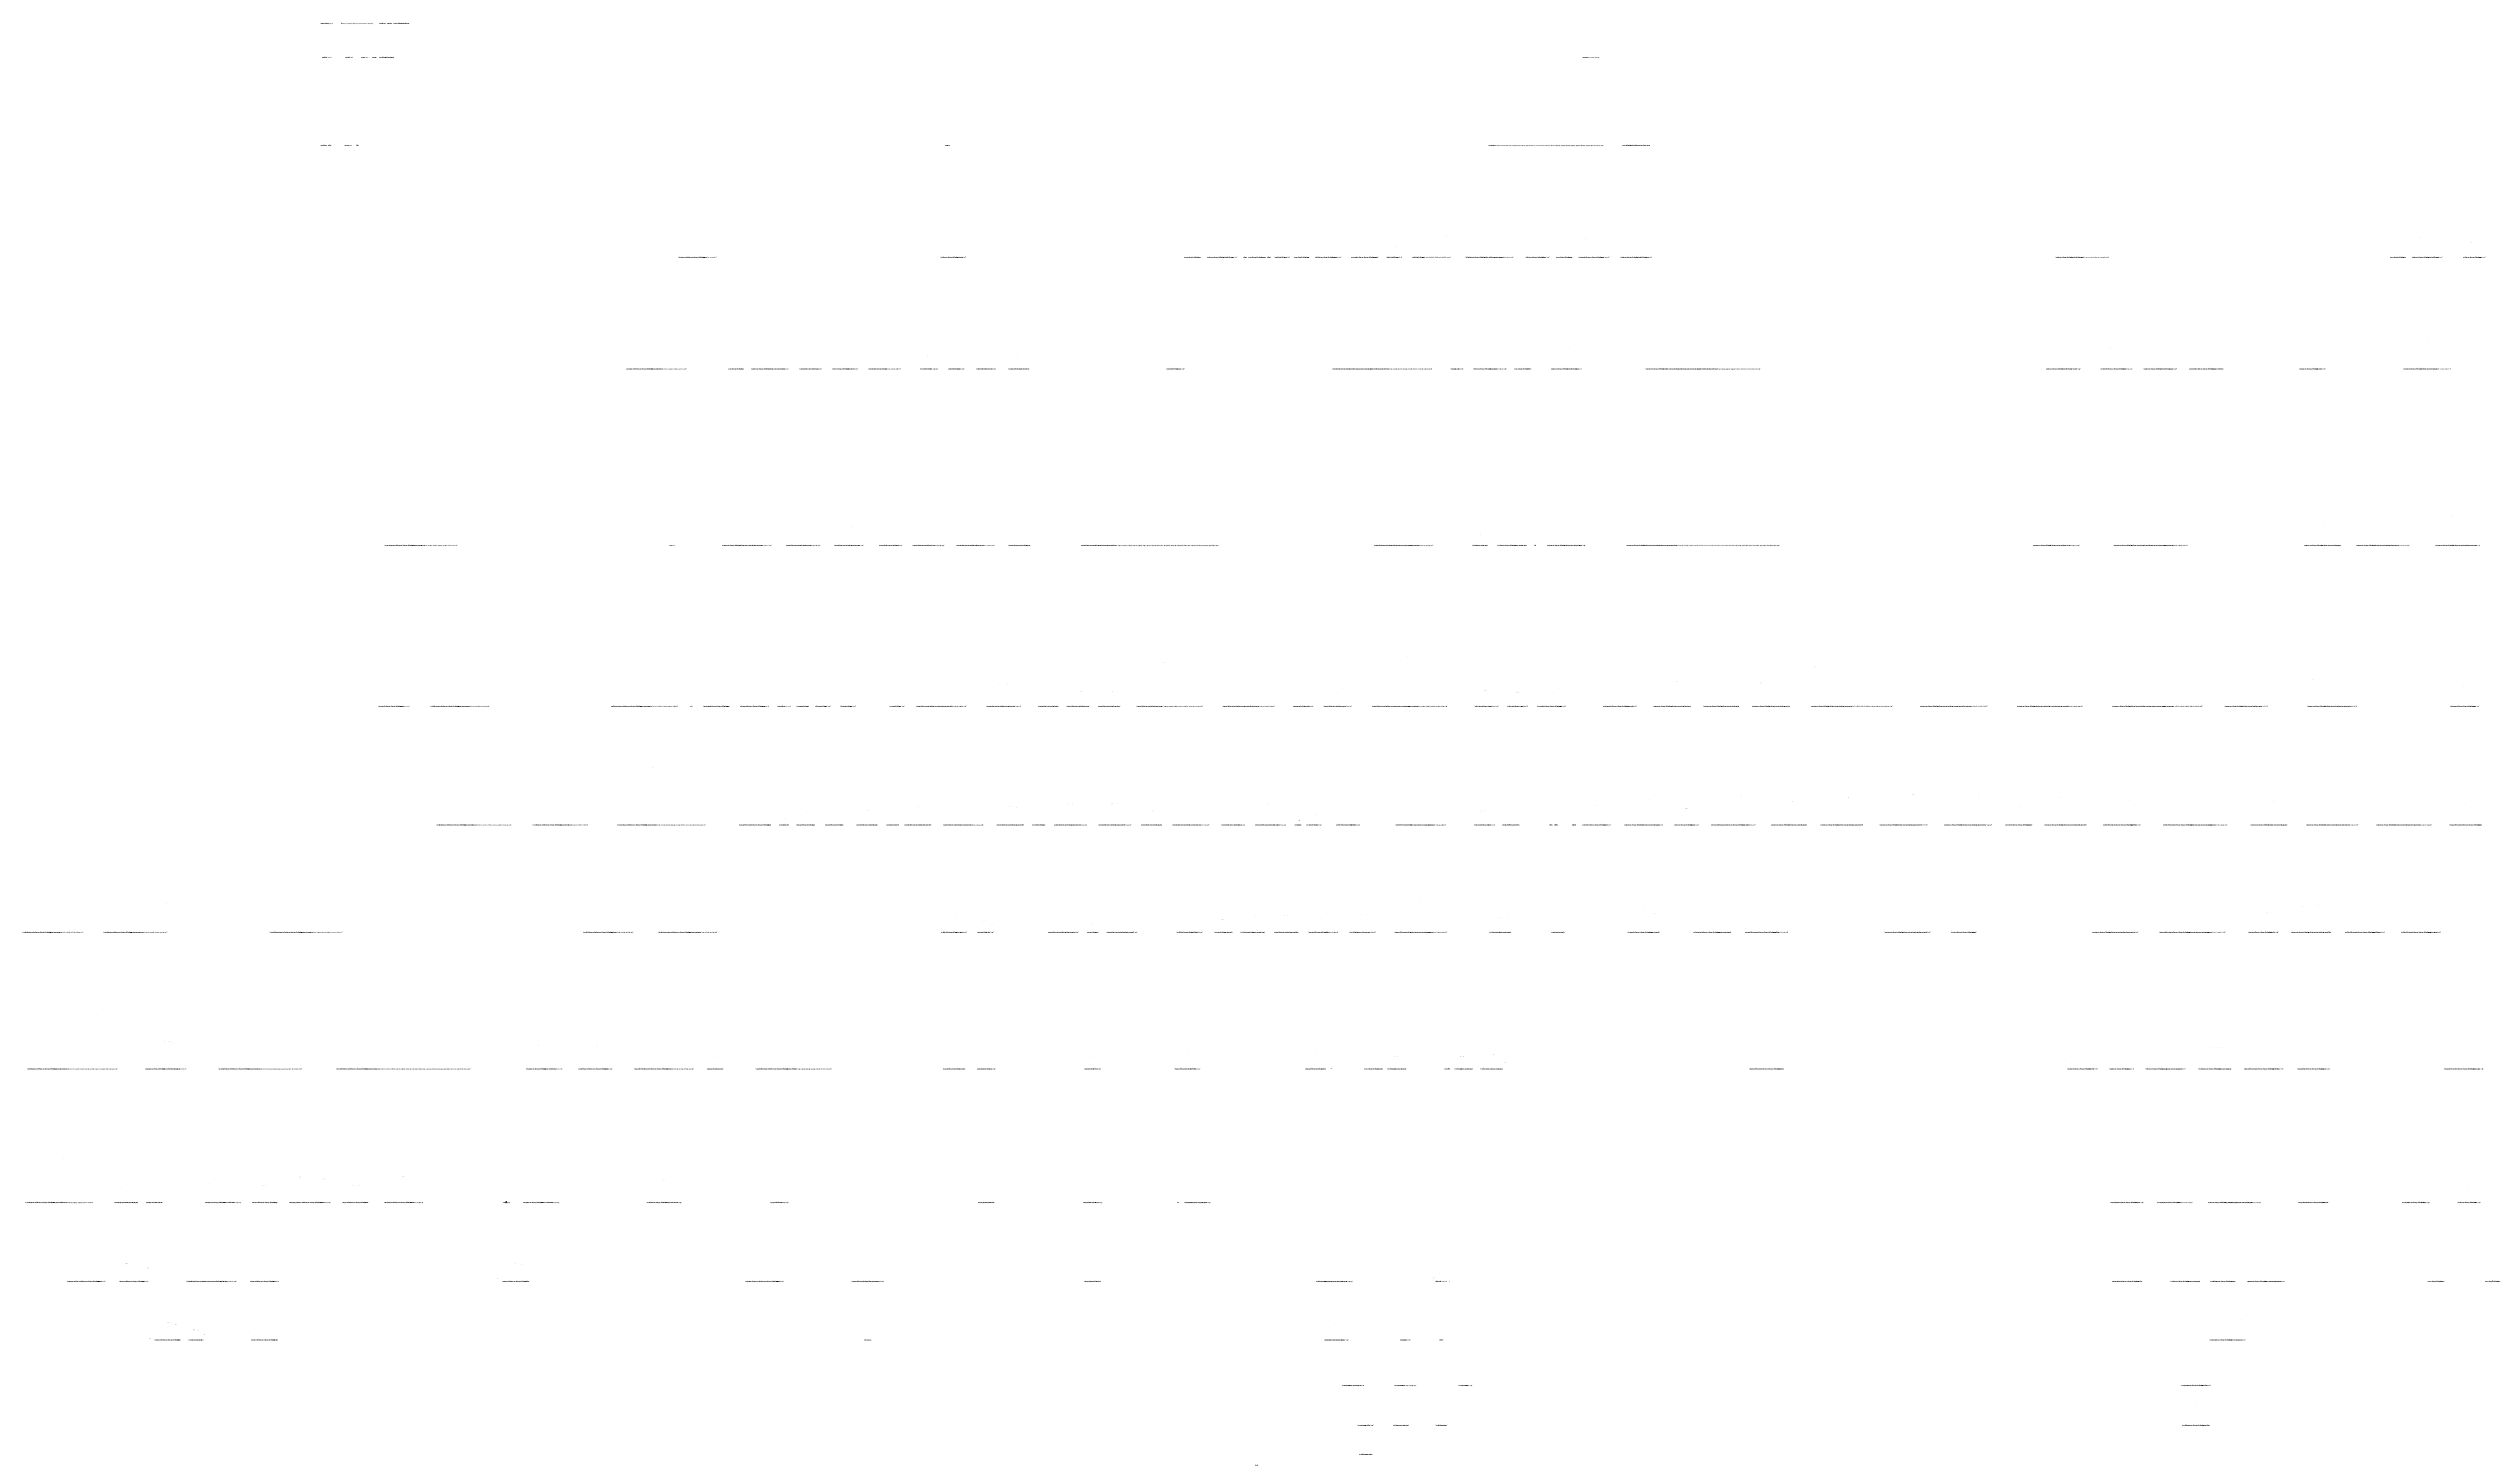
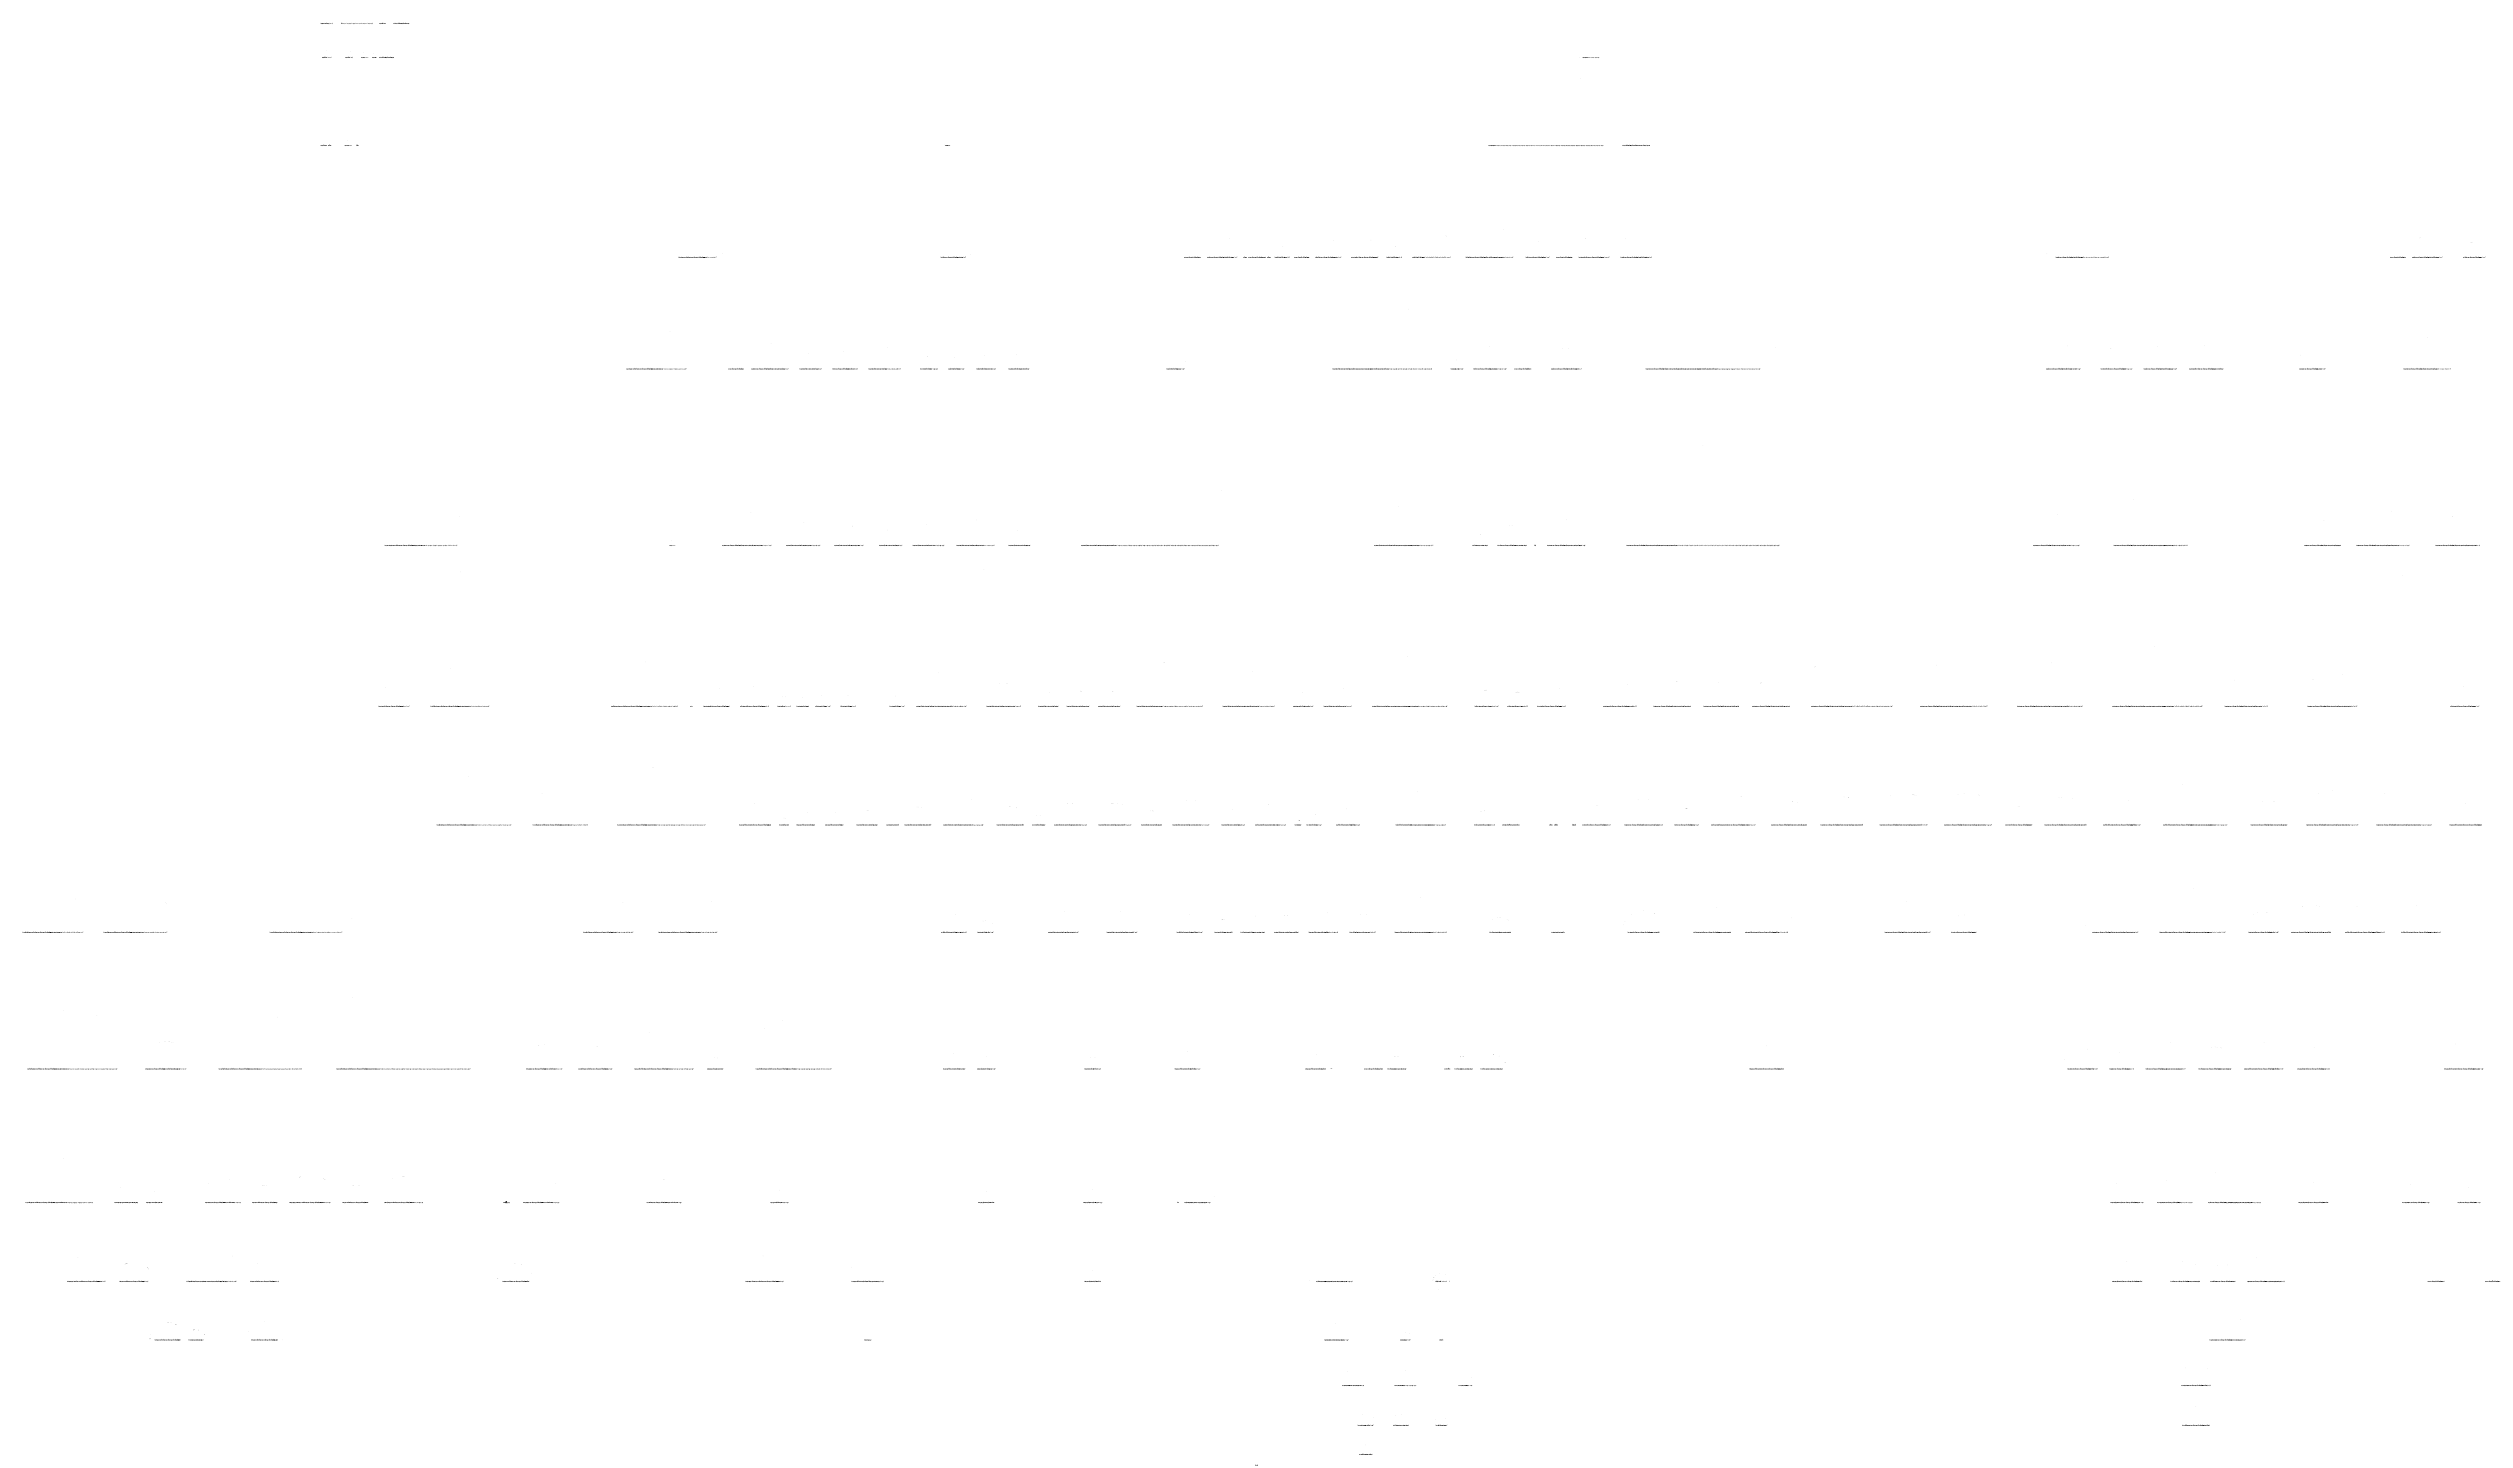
(389, 24) -> none
(1093, 932) -> none
